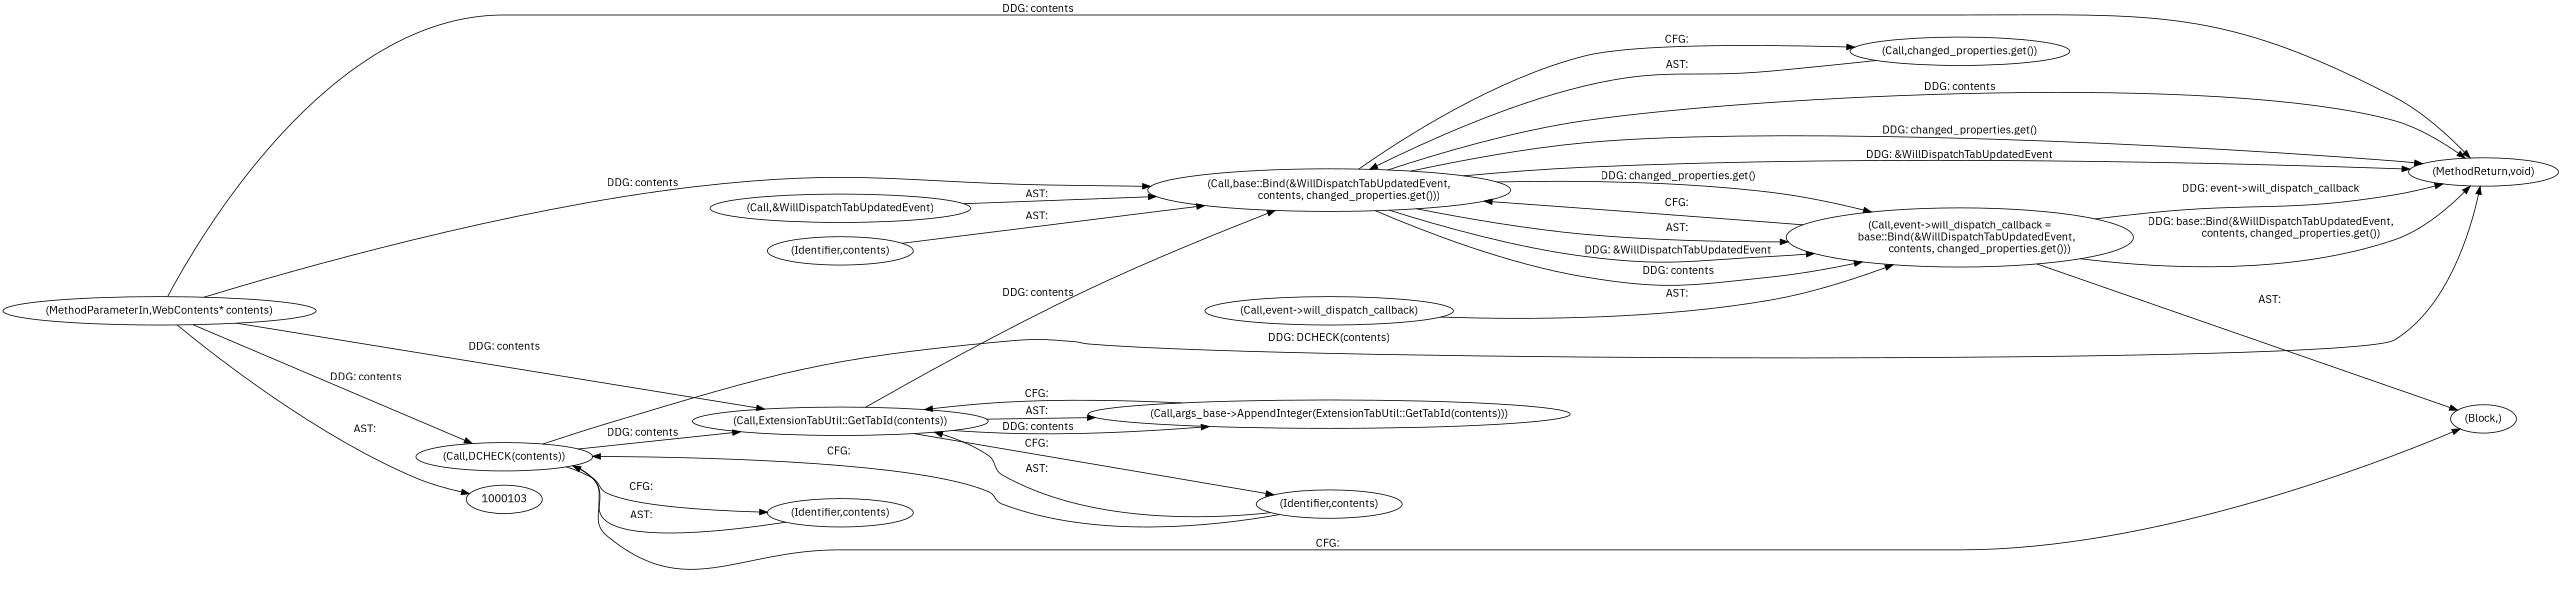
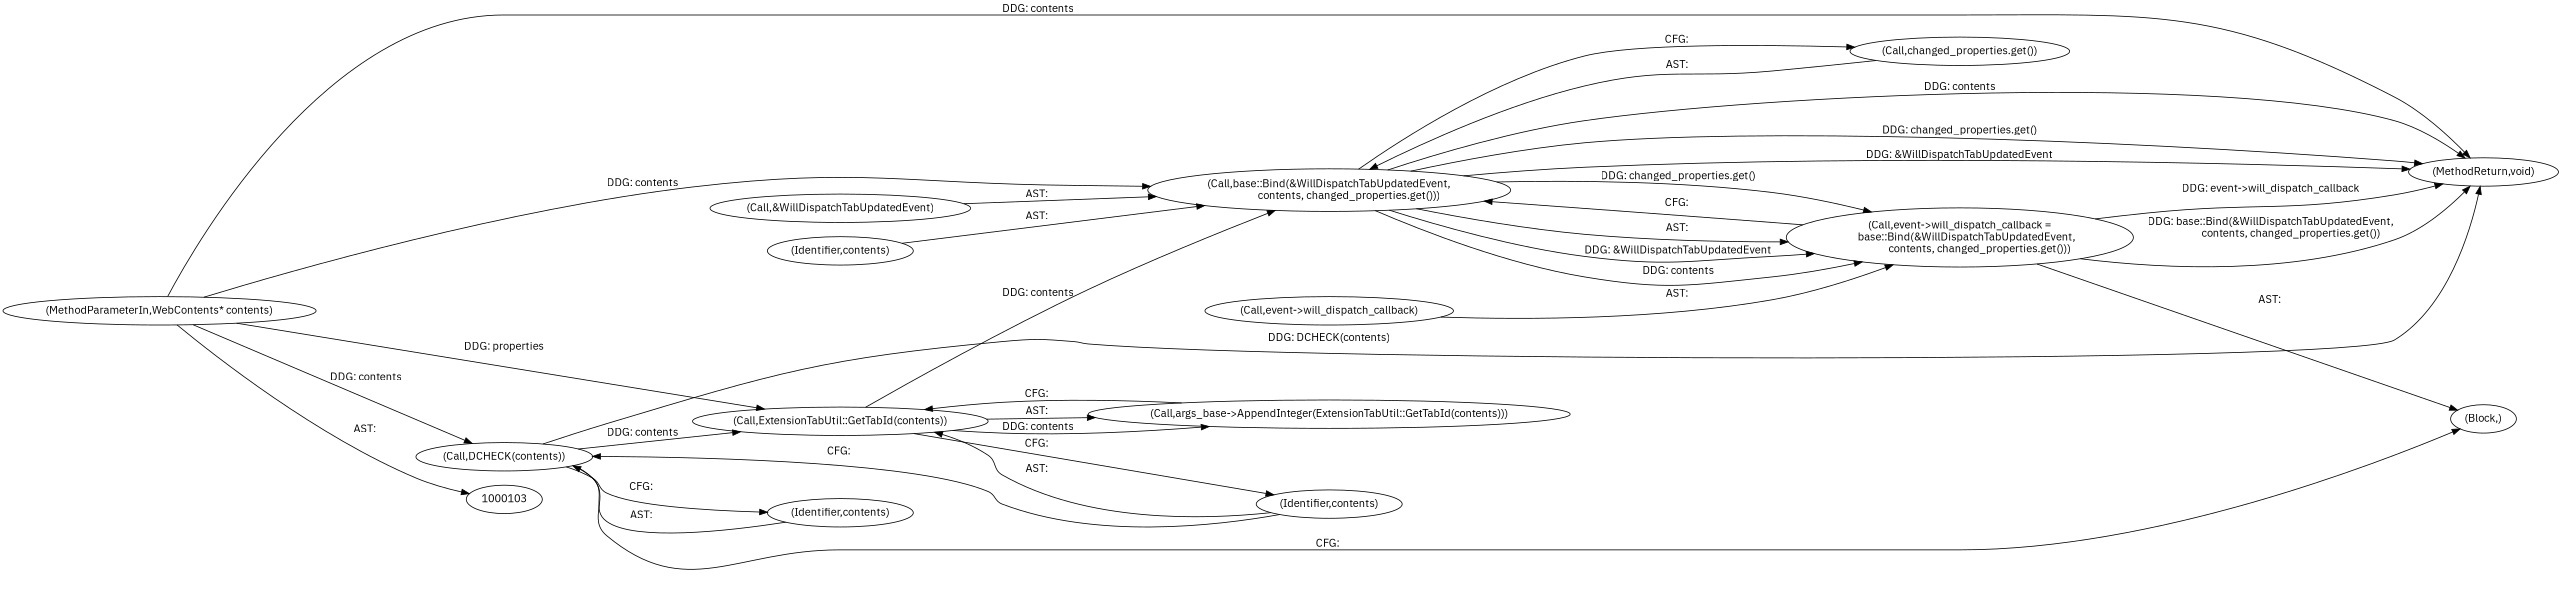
(504, 347) -> (504, 347)
